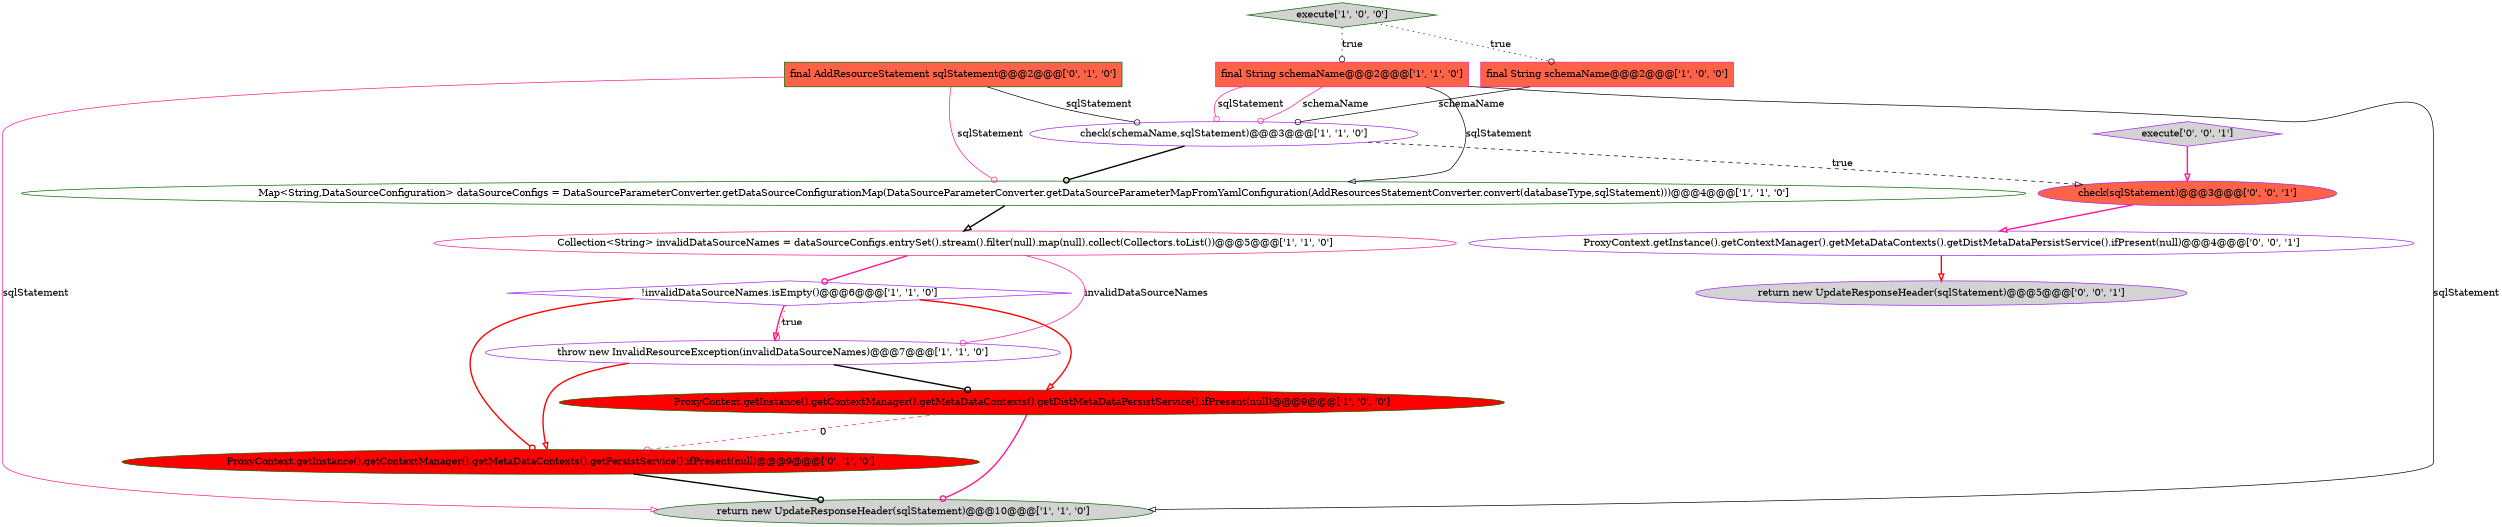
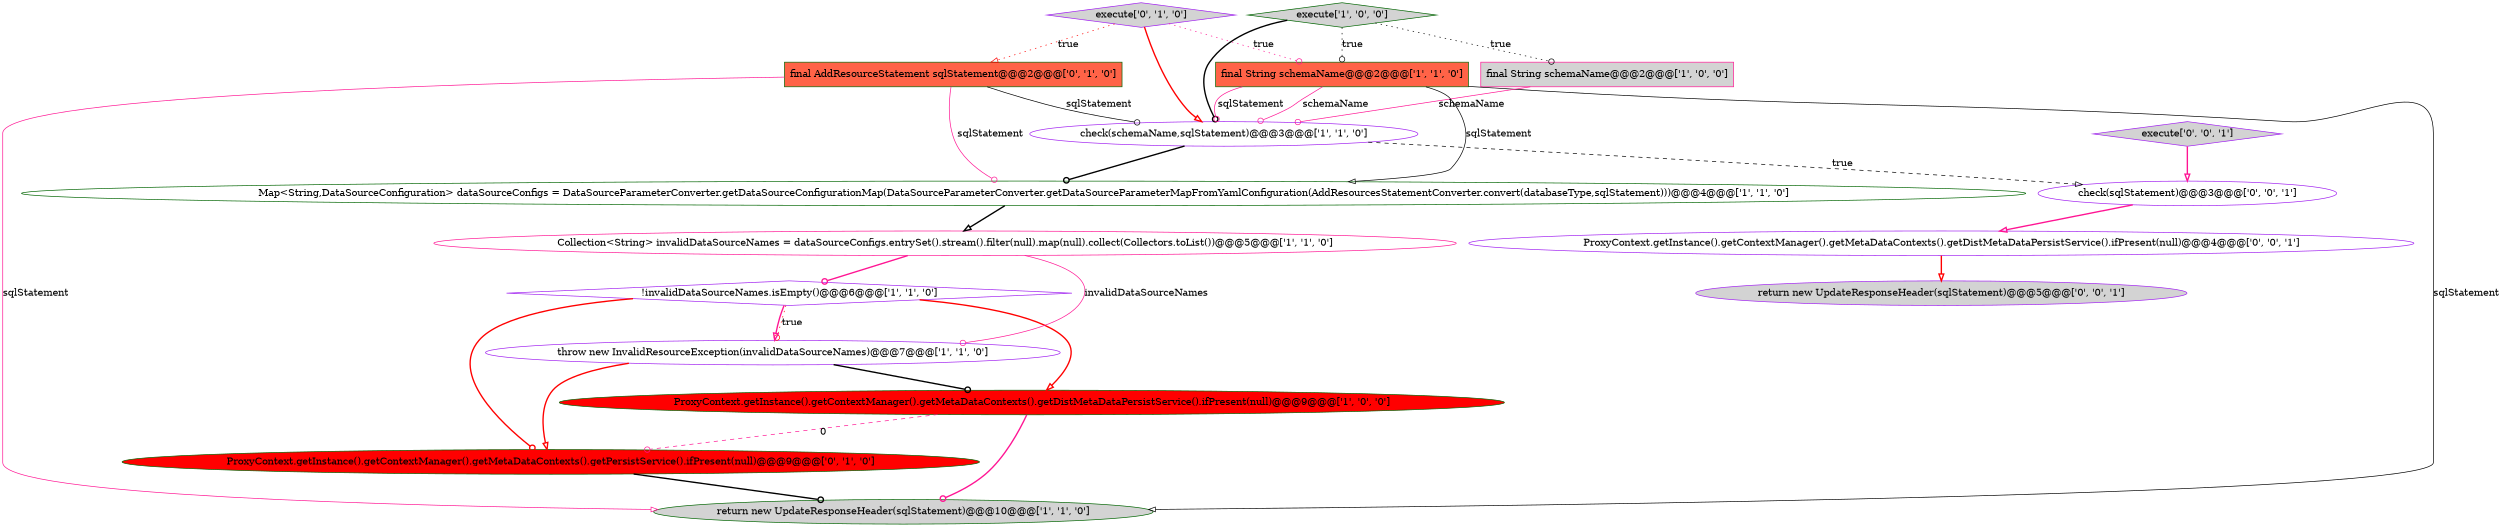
none -> (1141, 15)
none -> (1221, 50)
(1342, 74) -> (1342, 74)
(1607, 74) -> (1607, 74)
(1415, 104) -> (1415, 104)
(2187, 193) -> (2187, 193)
